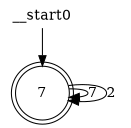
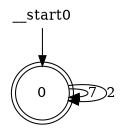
(42, 93) -> (42, 93)
